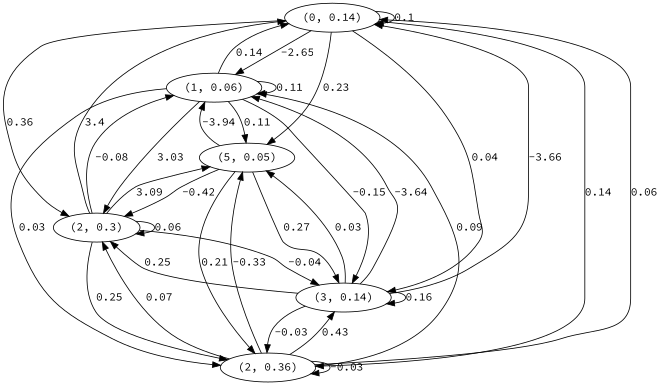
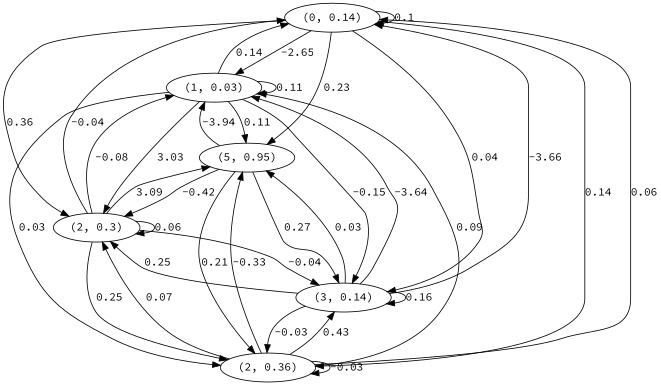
(214, 88) -> (214, 88)
(95, 123) -> (88, 123)
(247, 158) -> (247, 158)
